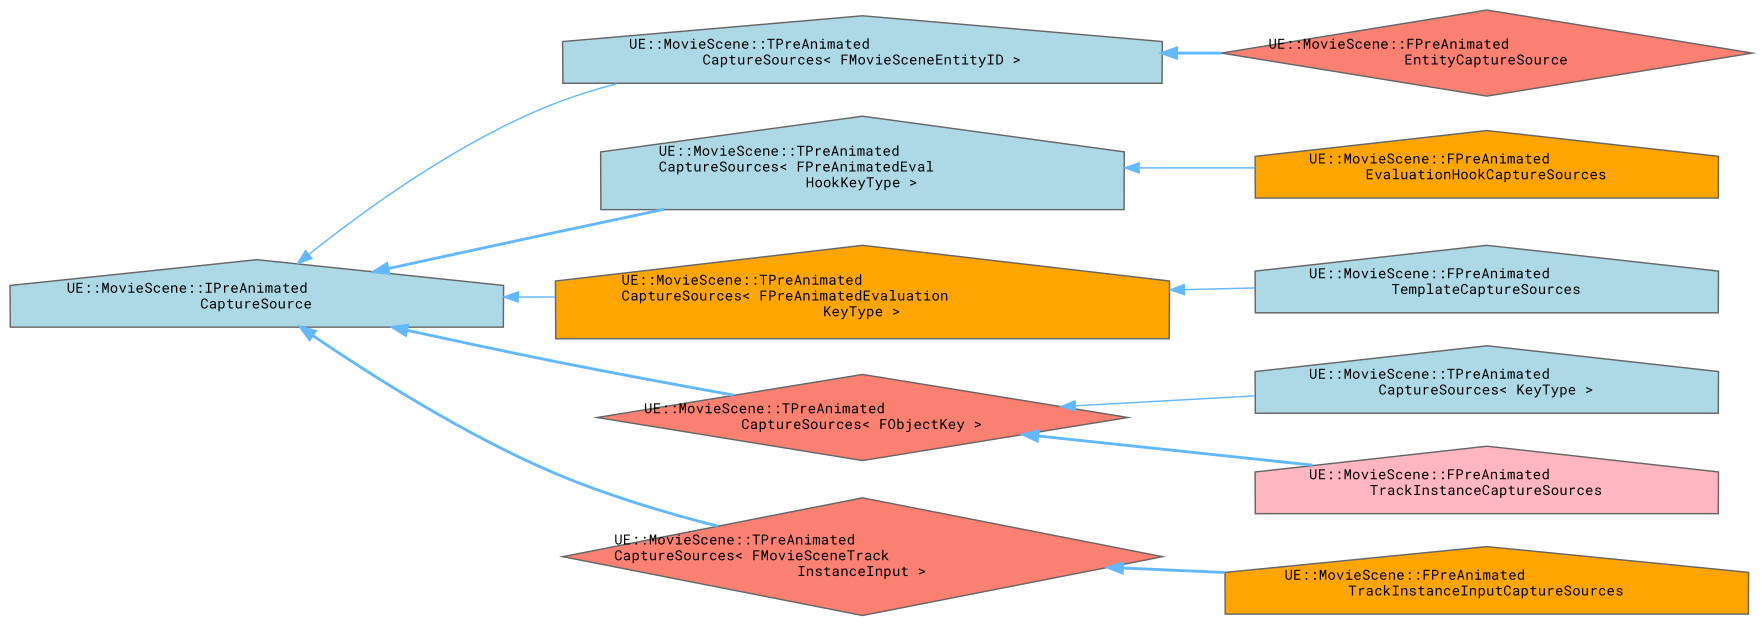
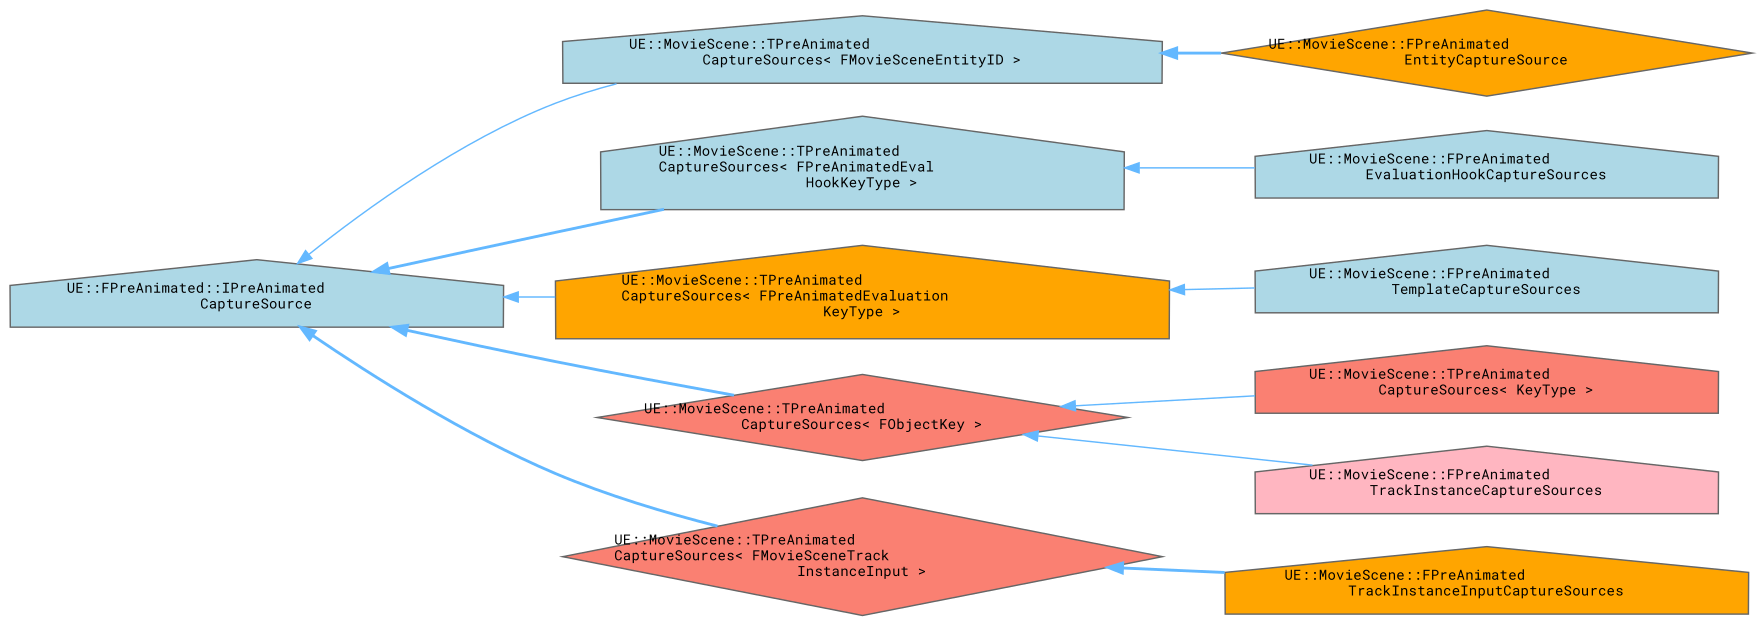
(1487, 53) -> (1487, 53)
(1487, 168) -> (1487, 168)
(257, 297) -> (257, 297)
(1487, 383) -> (1487, 383)
(1175, 451) -> (1175, 451)
